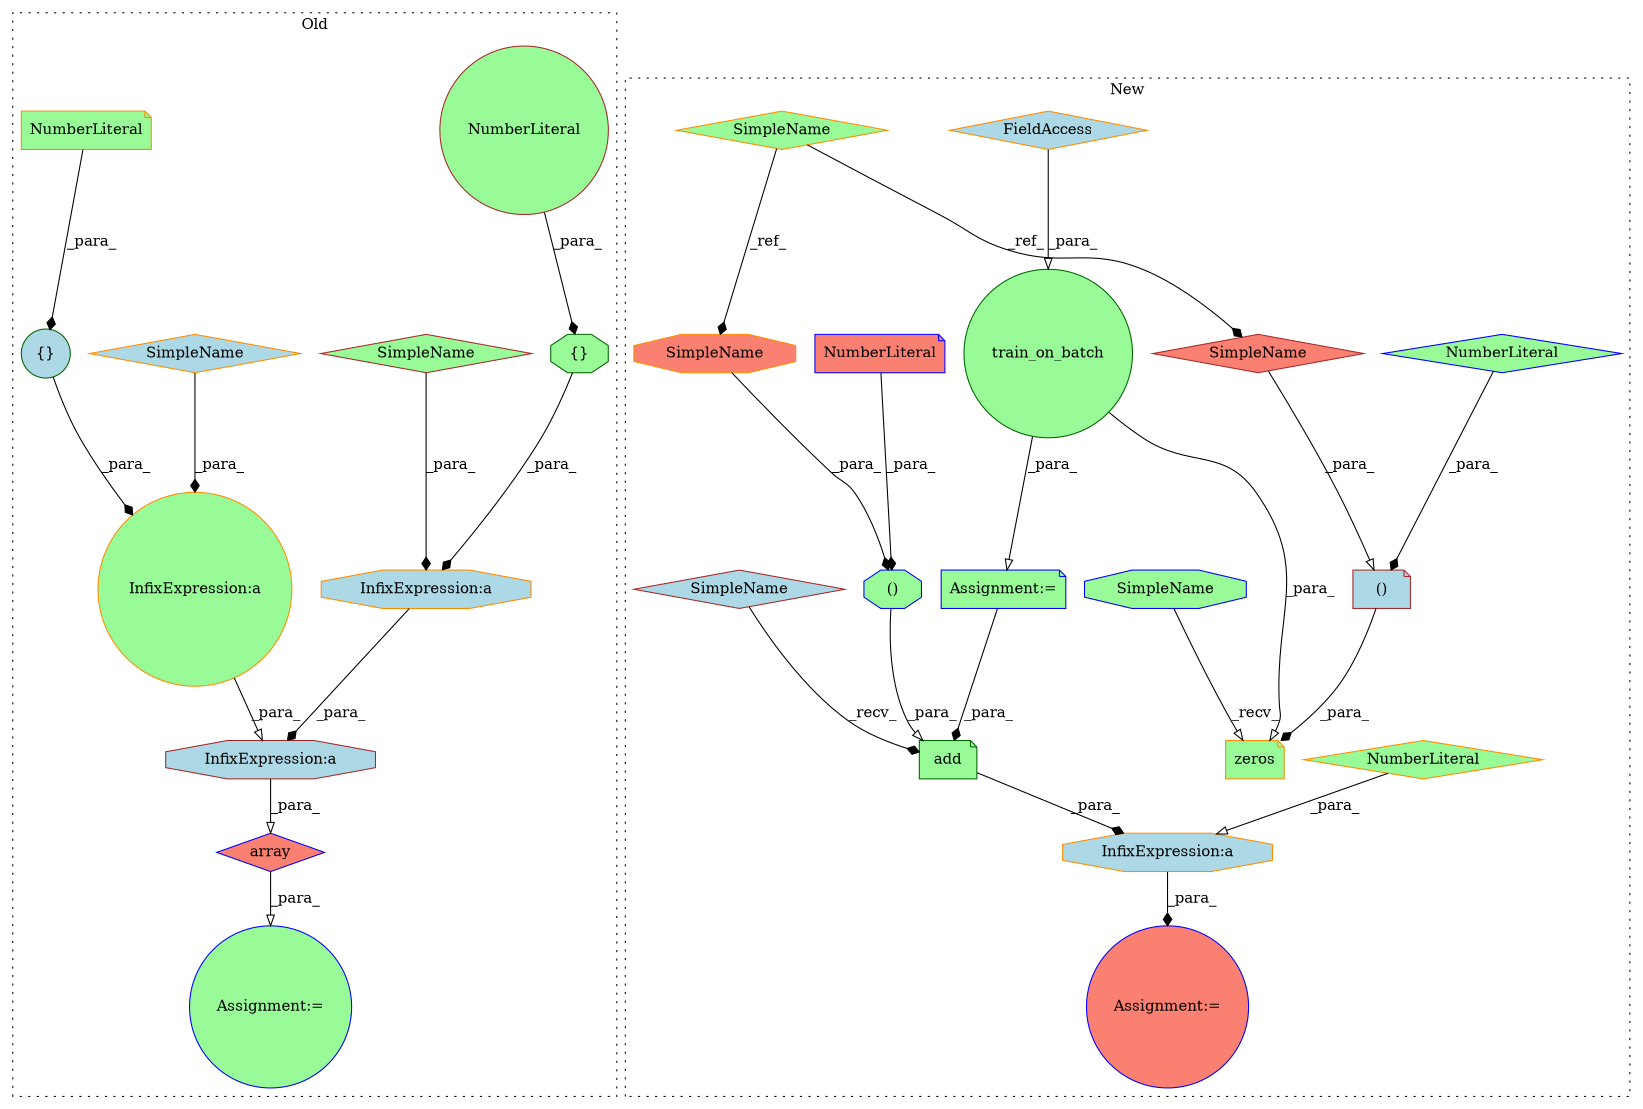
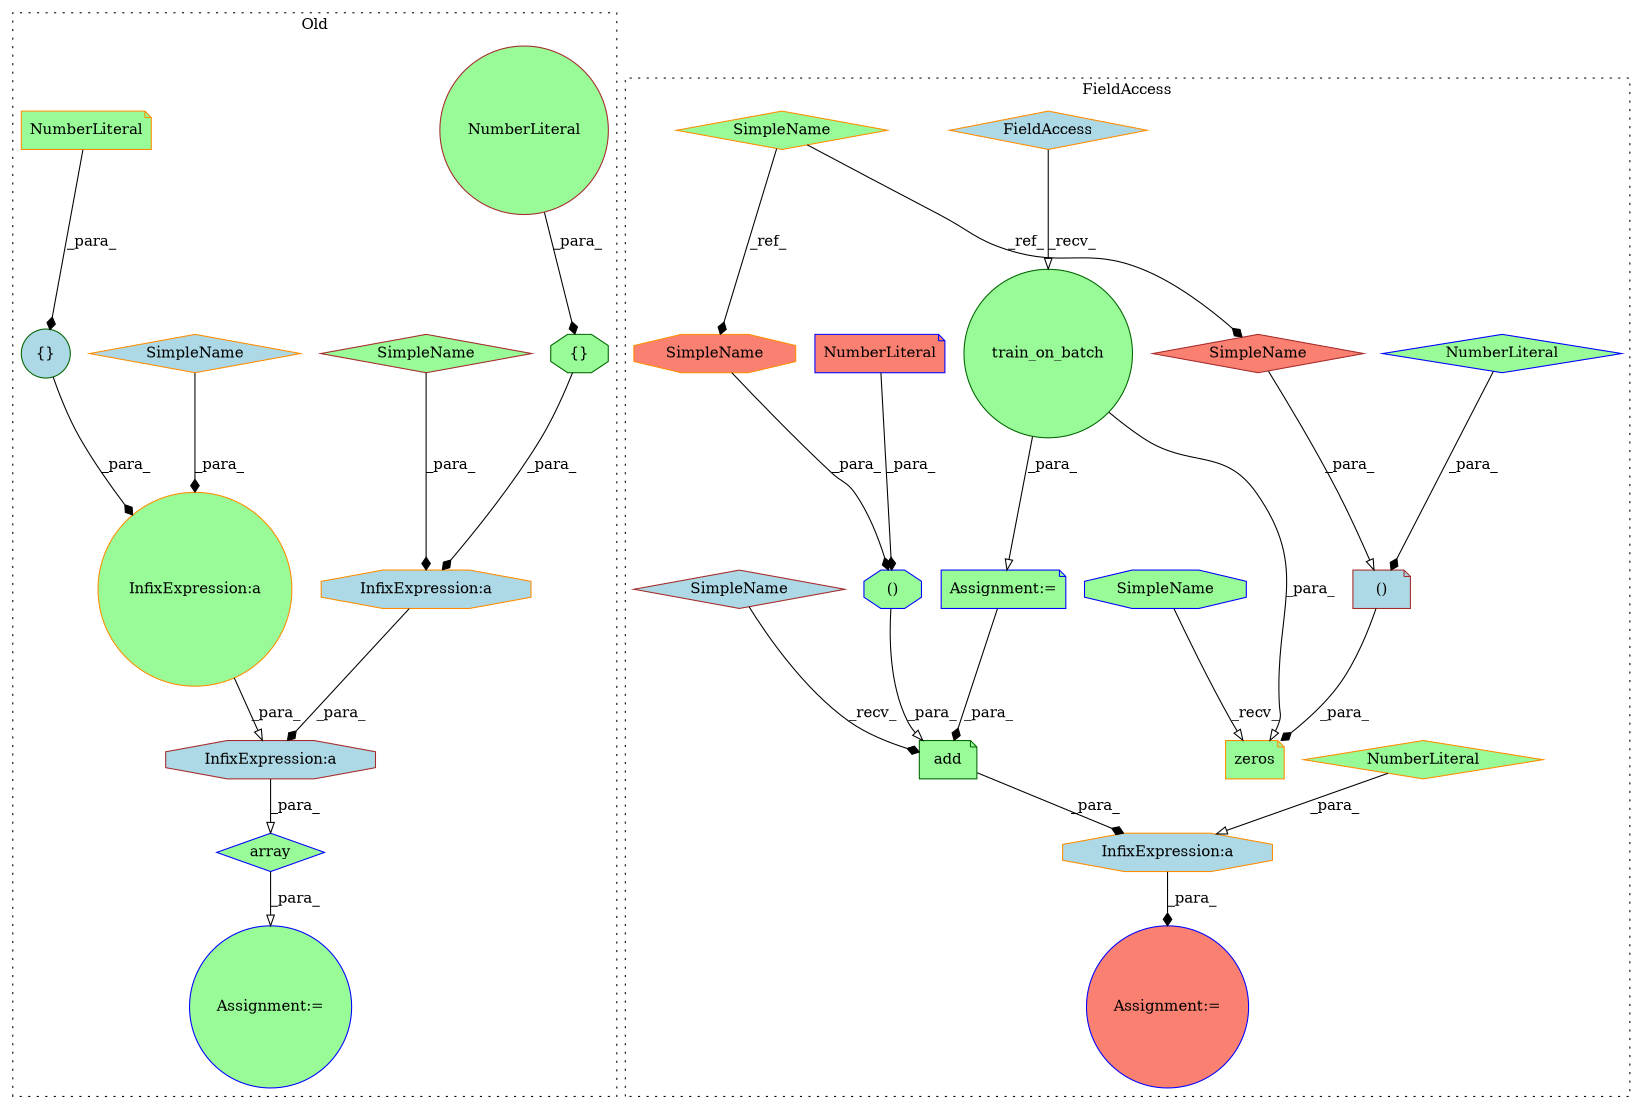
(1128, 90) -> (1128, 90)
(1073, 242) -> (1072, 242)
(271, 852) -> (271, 852)
